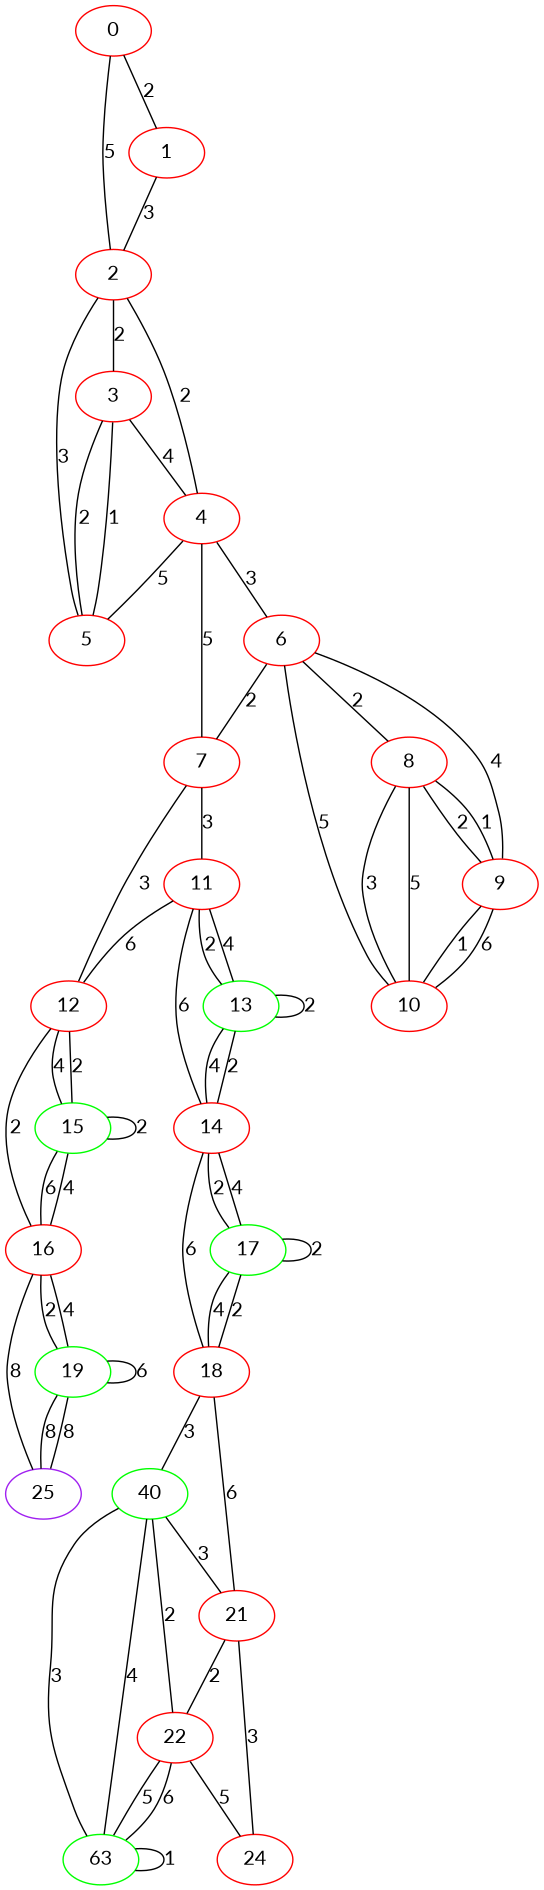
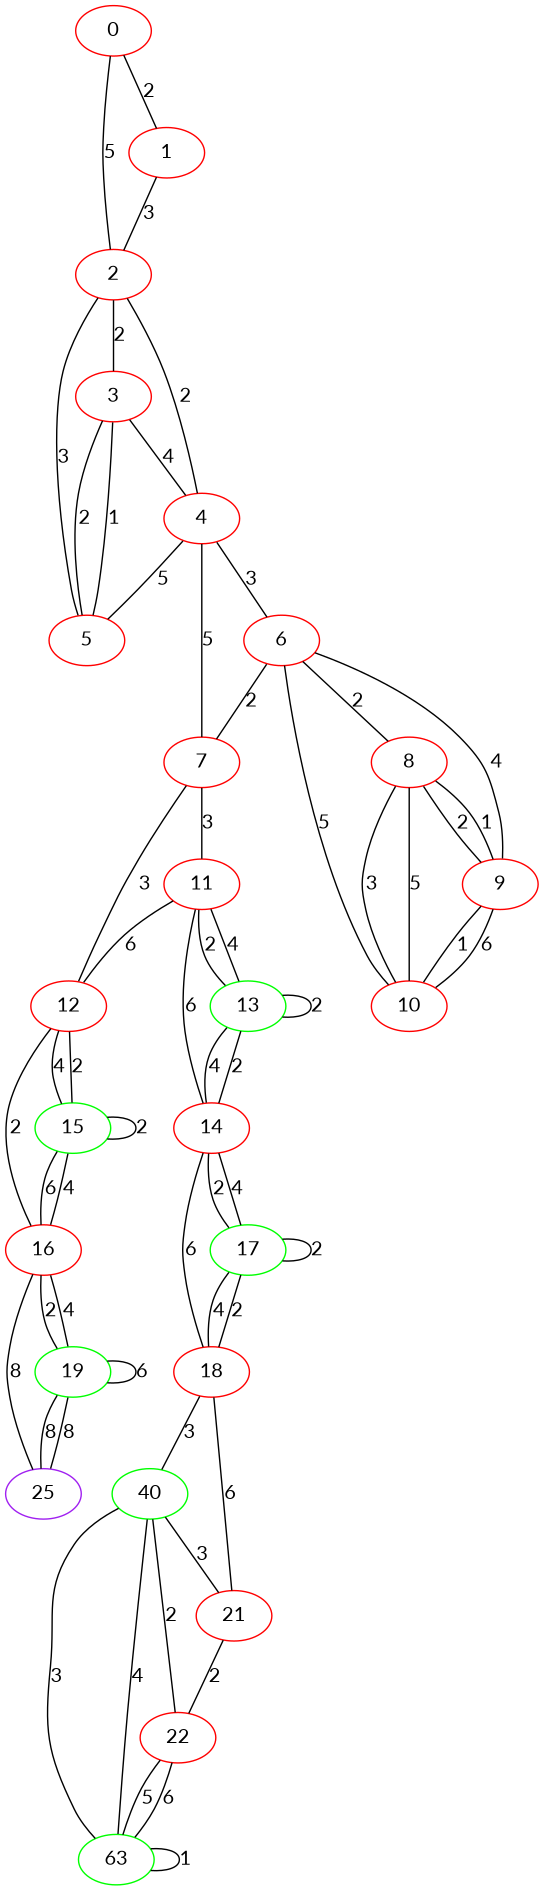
(255, 1860) -> none
